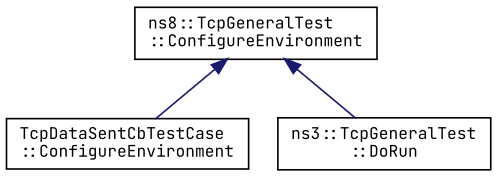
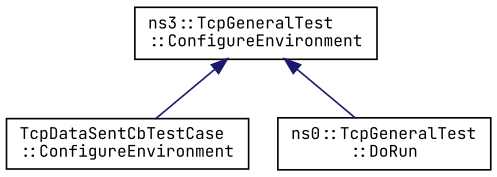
(256, 33) -> (256, 33)
(384, 144) -> (384, 144)
